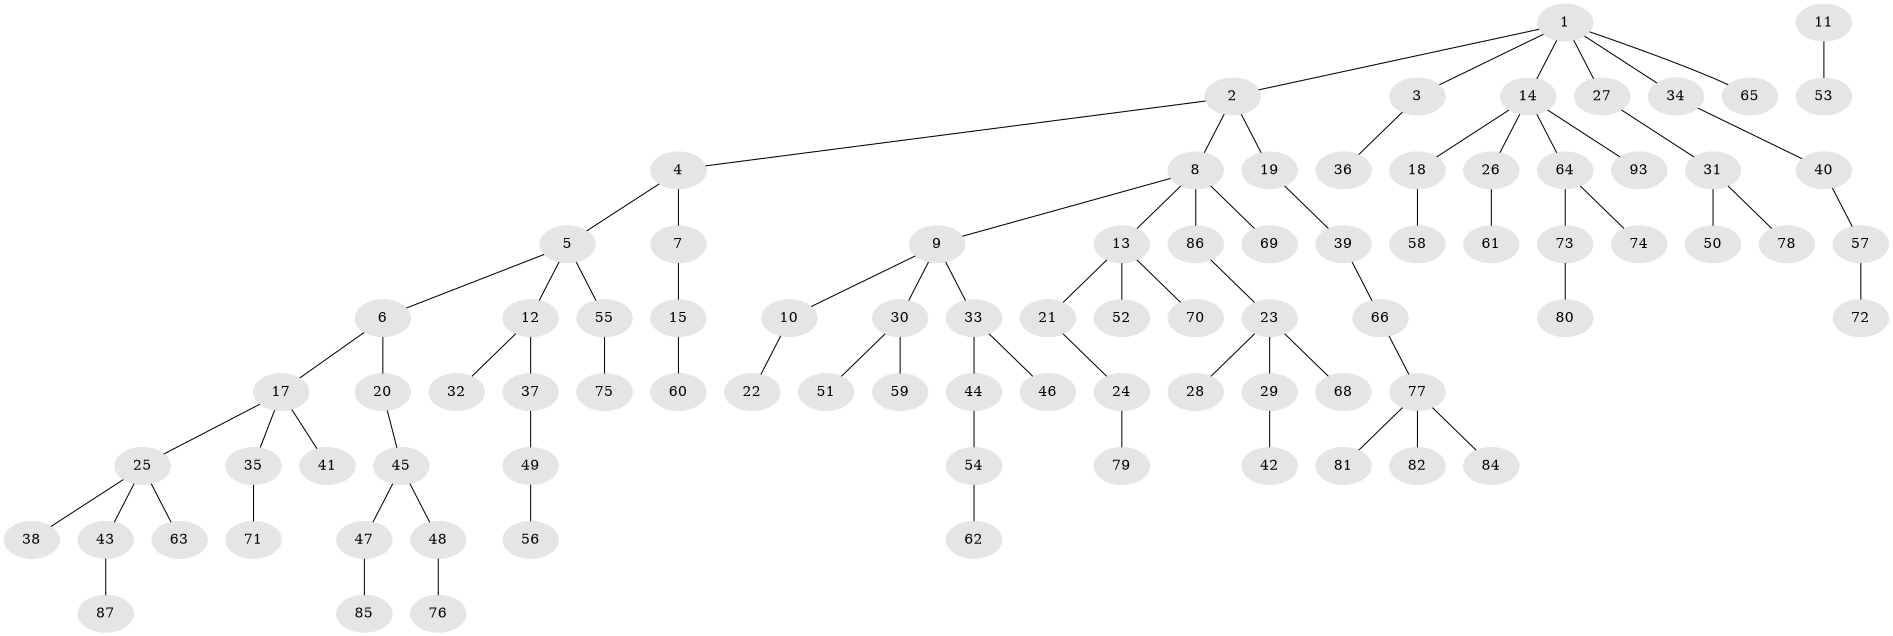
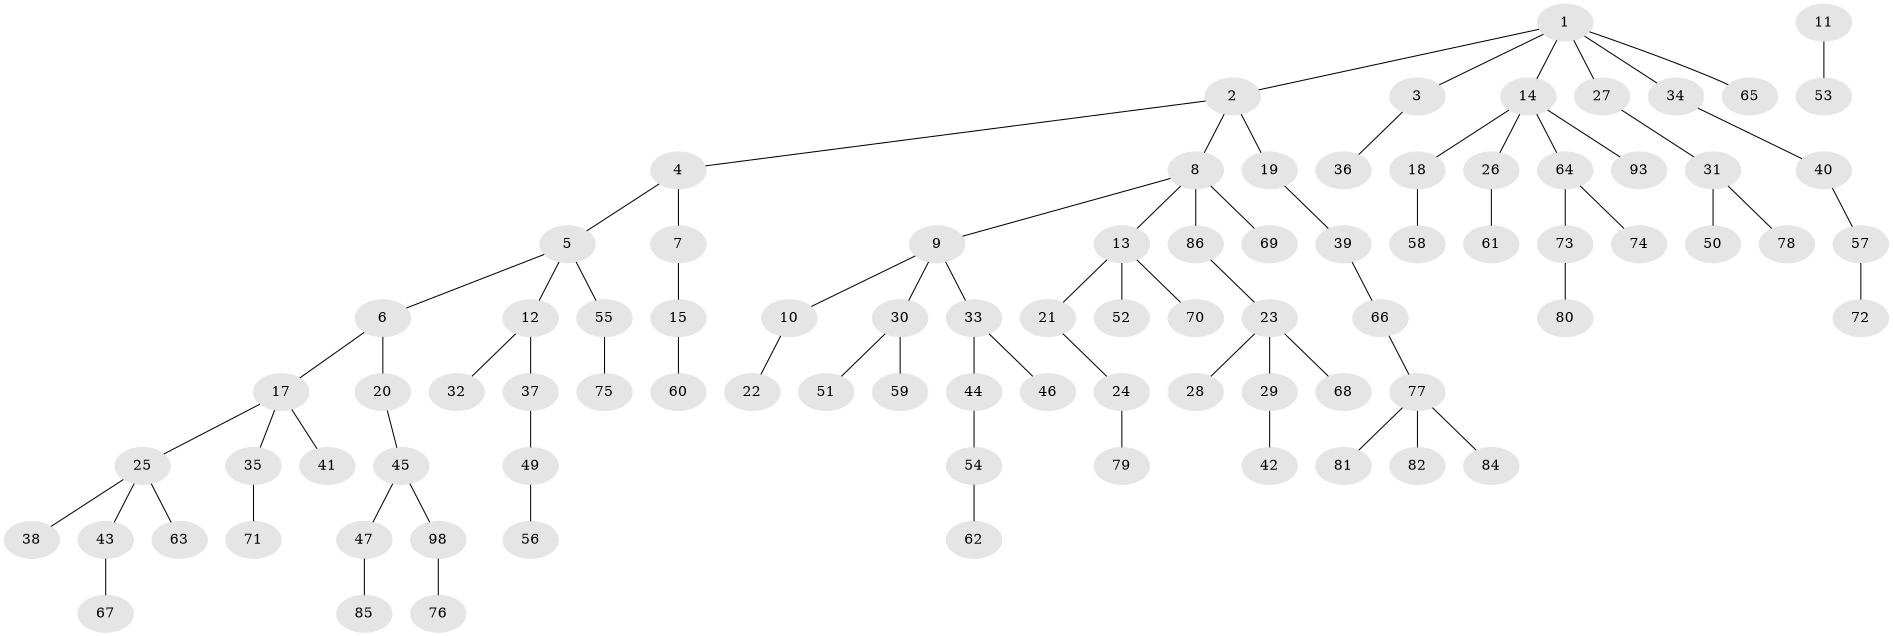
(438, 540) -> (438, 540)
(106, 614) -> (106, 614)
